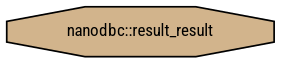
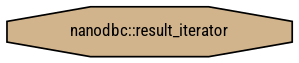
(140, 32) -> (150, 32)
